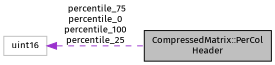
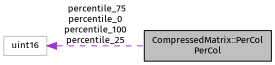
(208, 46) -> (208, 46)
